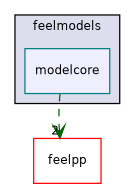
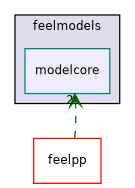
(59, 111) -> (76, 122)
